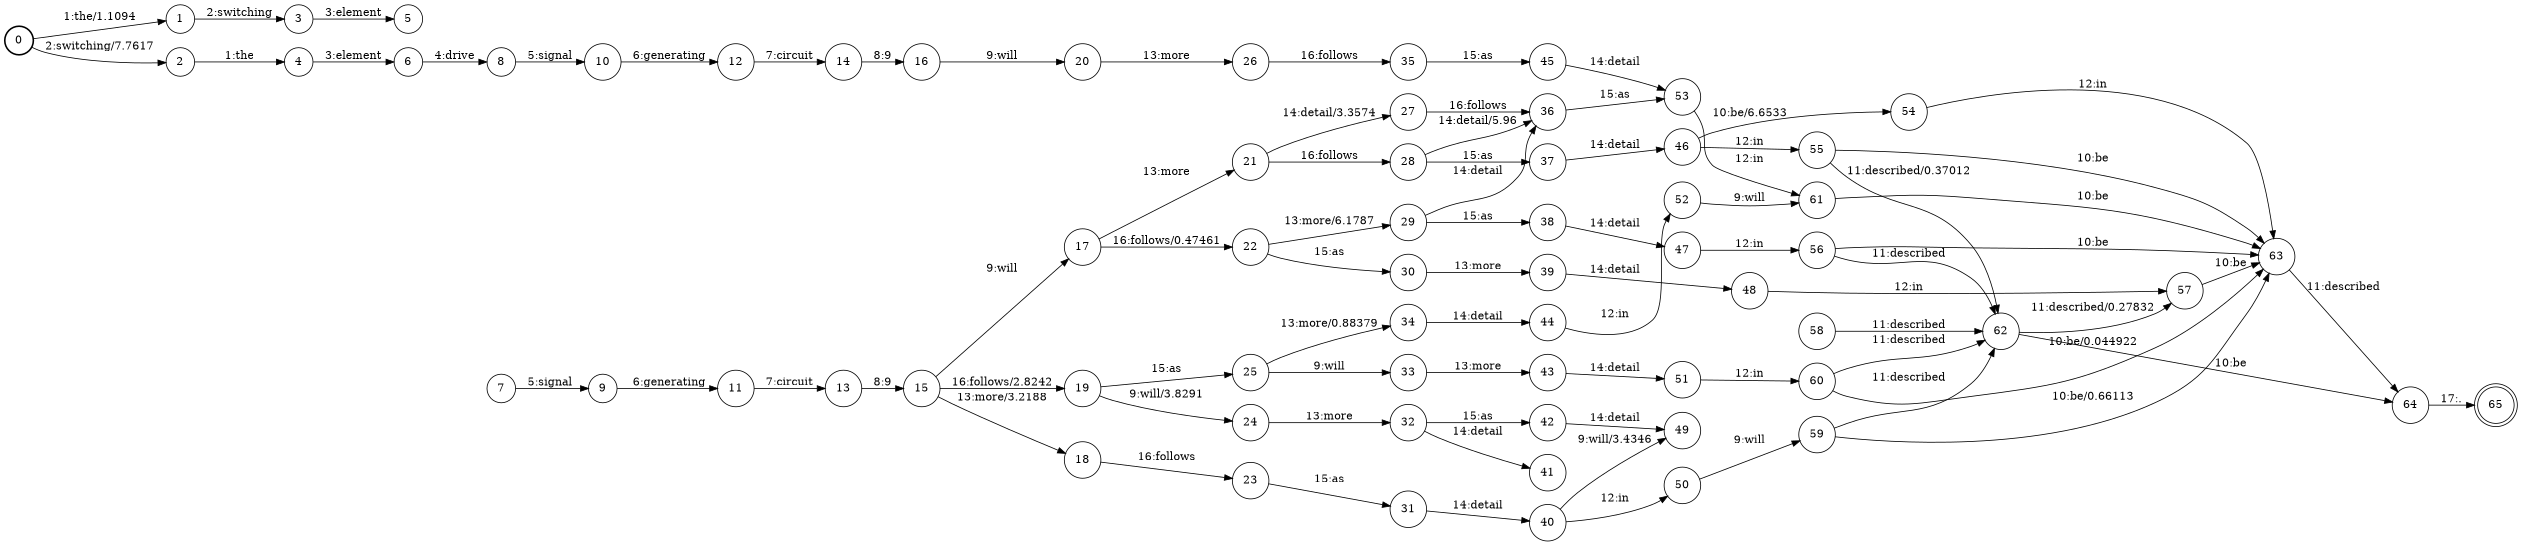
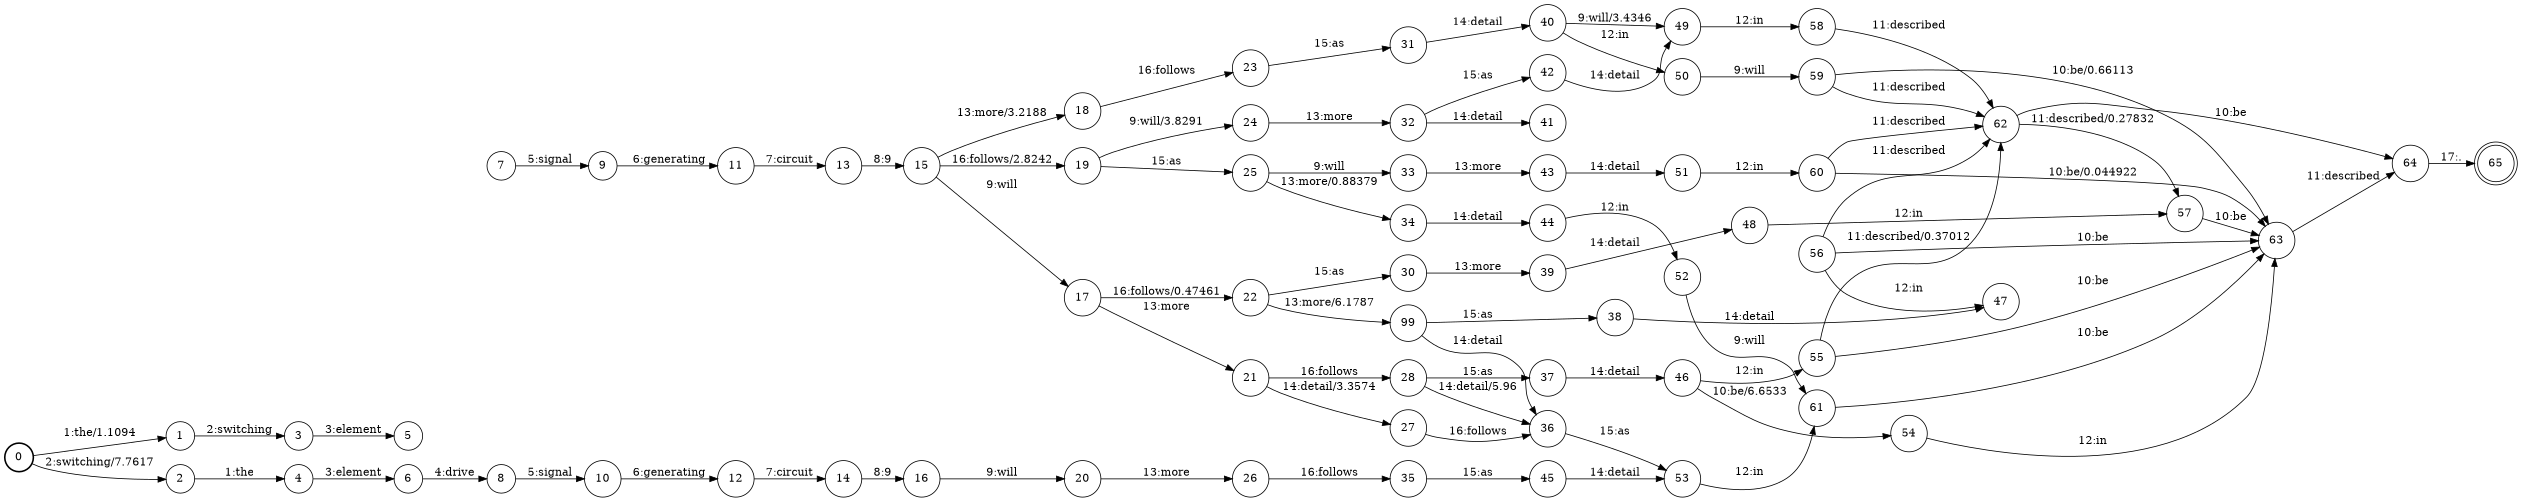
none -> (1746, 27)
(1408, 222) -> (1408, 323)
(1746, 250) -> (1894, 309)
